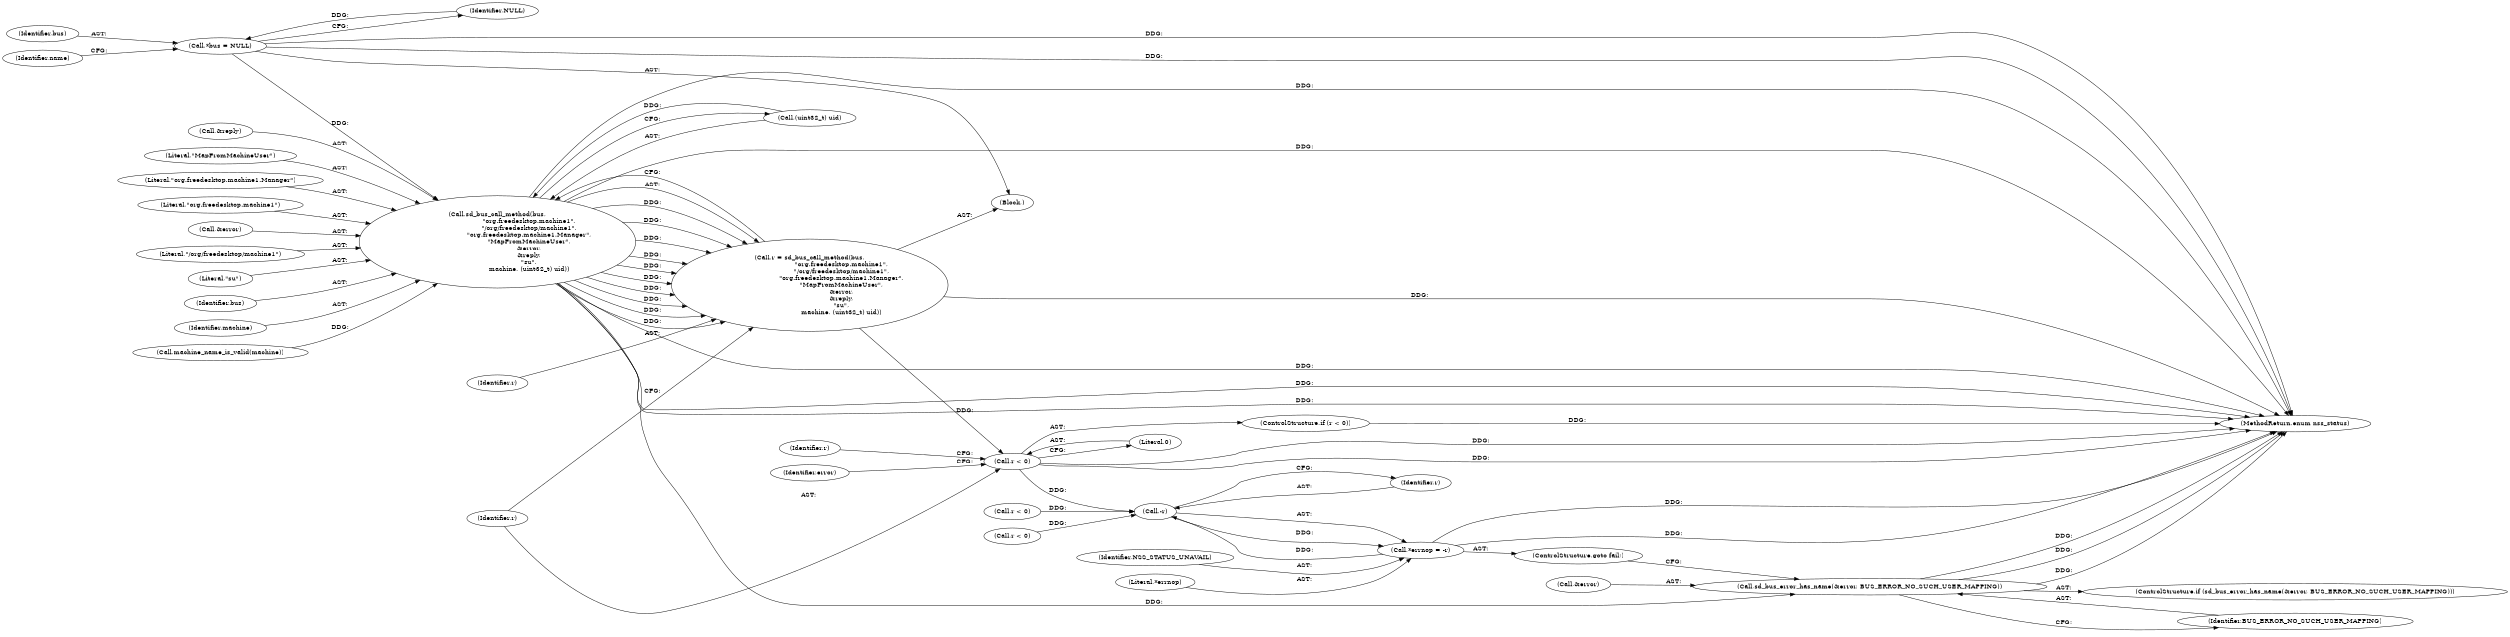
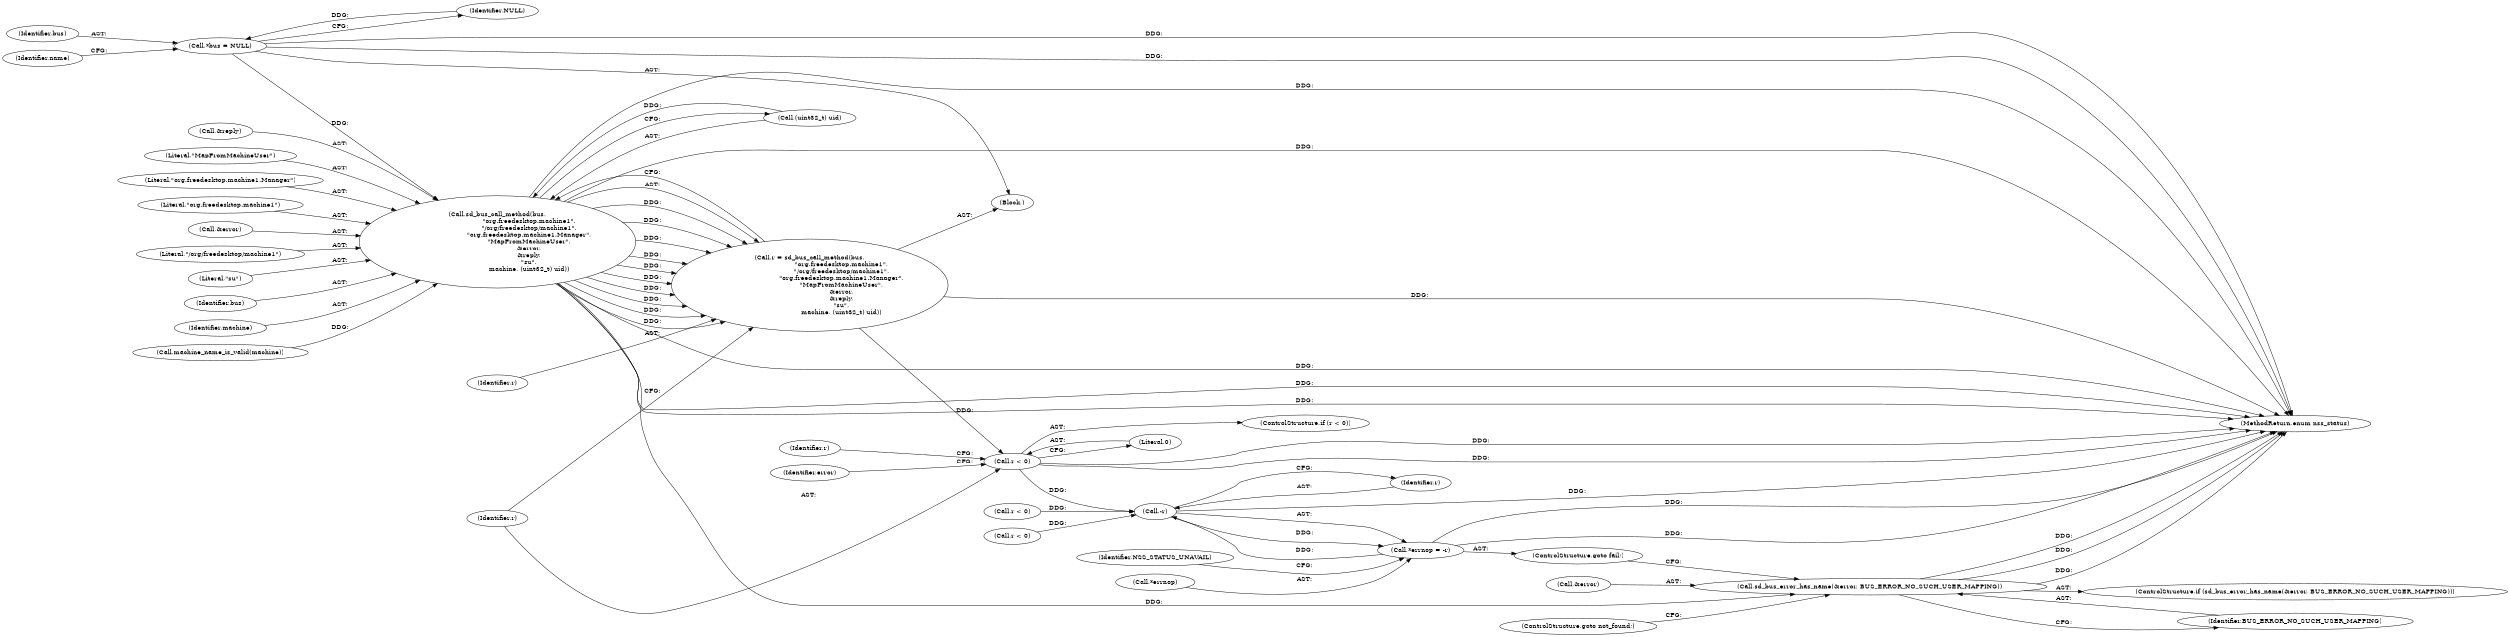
(1792, 424) -> (1721, 492)
(1306, 566) -> (1306, 566)
(1155, 582) -> (1155, 582)
none -> (1578, 626)
